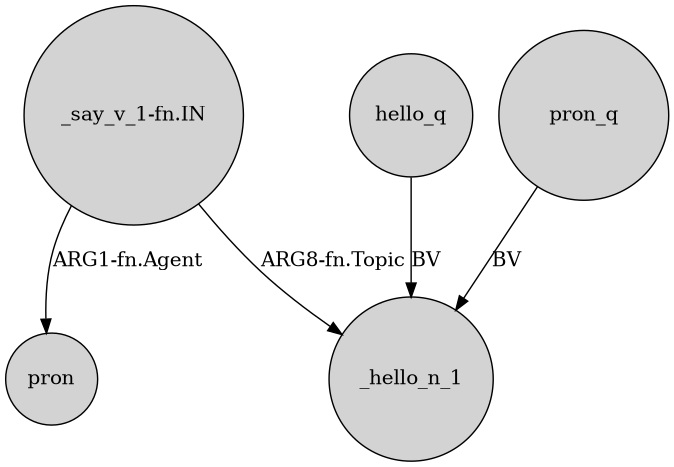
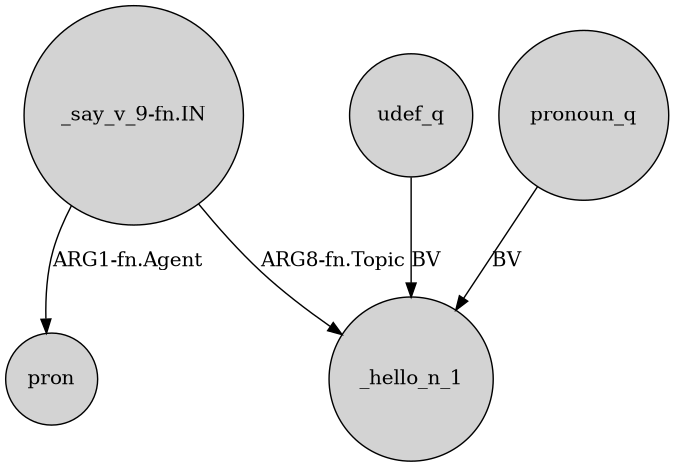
(134, 115) -> (134, 115)
(411, 115) -> (411, 115)
(584, 115) -> (584, 115)
